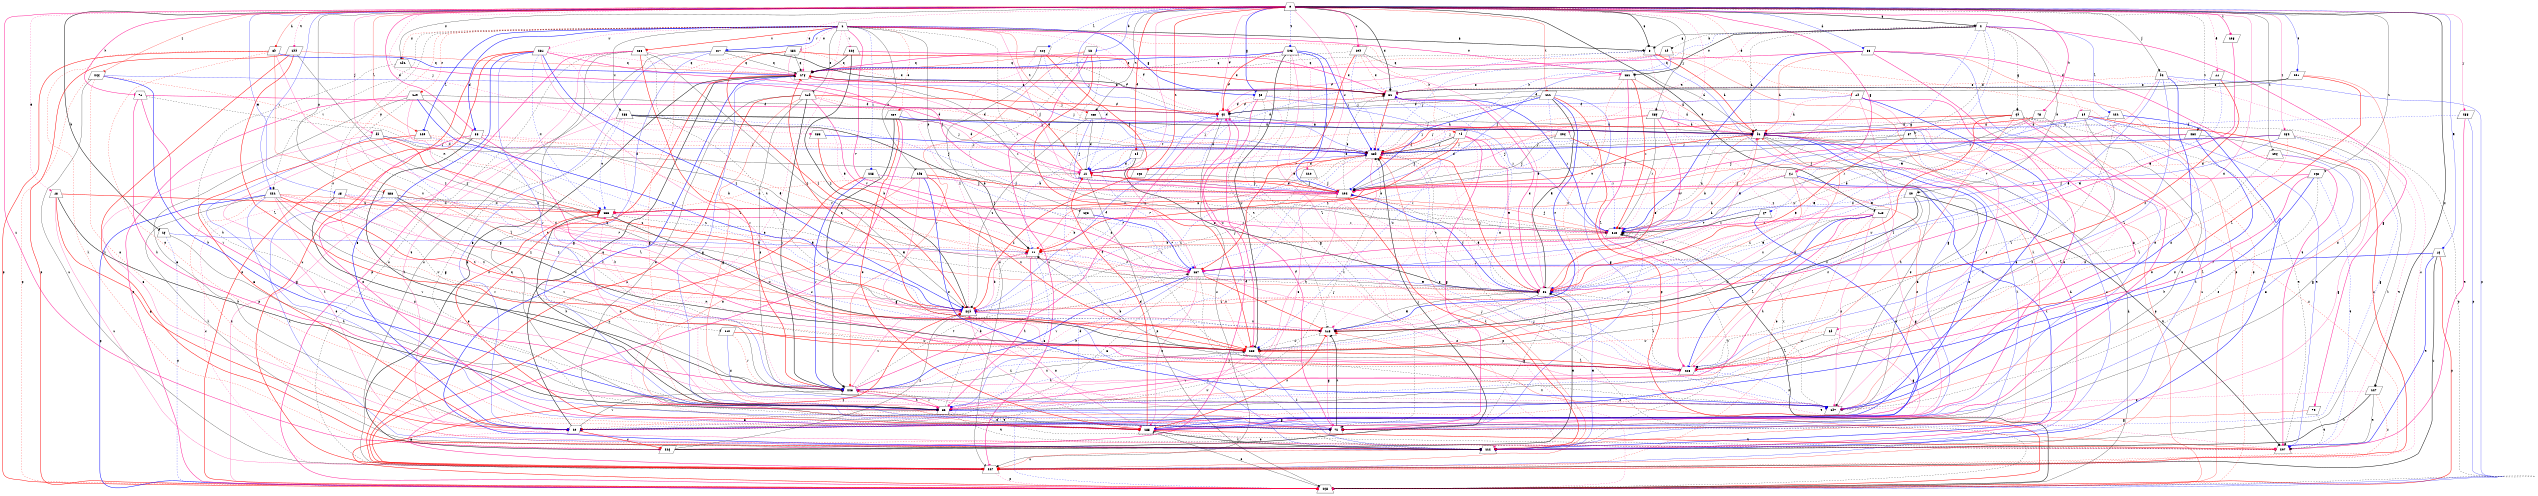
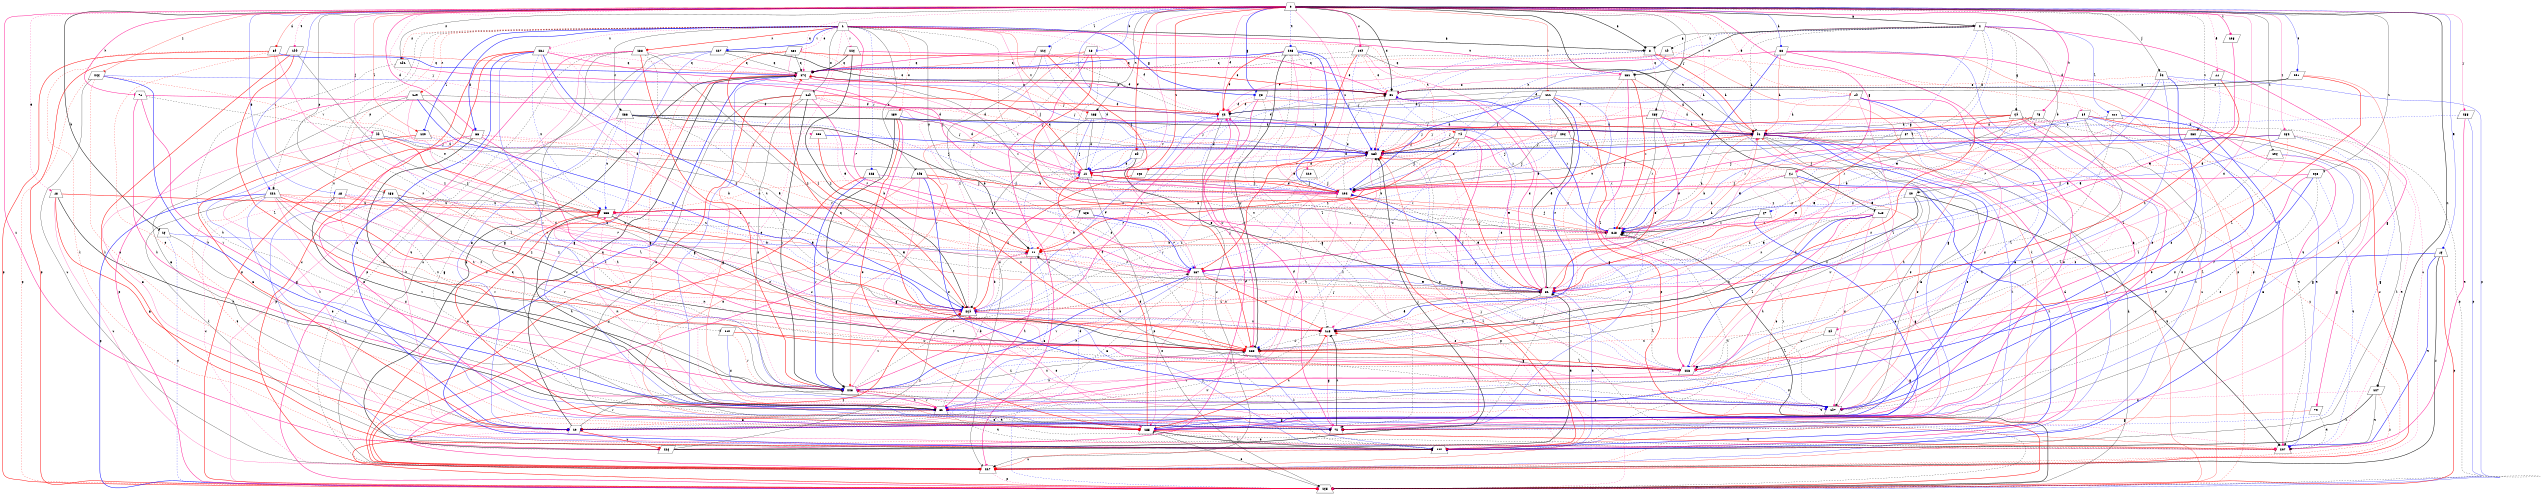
(944, 410) -> (941, 410)
